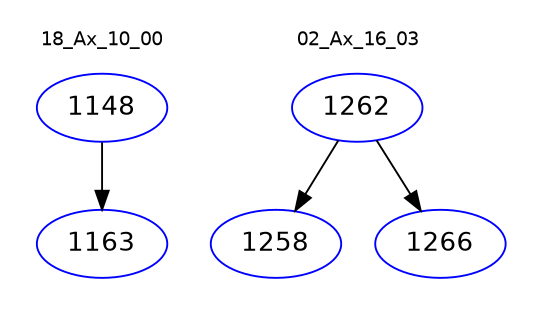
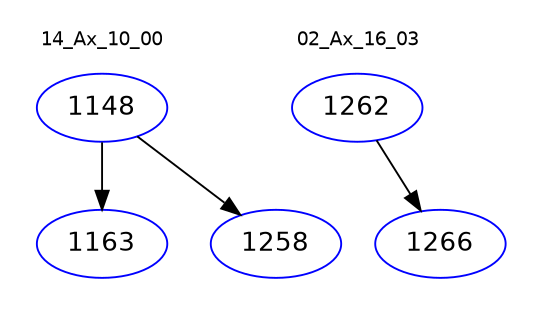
(102, 41) -> (102, 41)
(322, 167) -> (170, 161)
